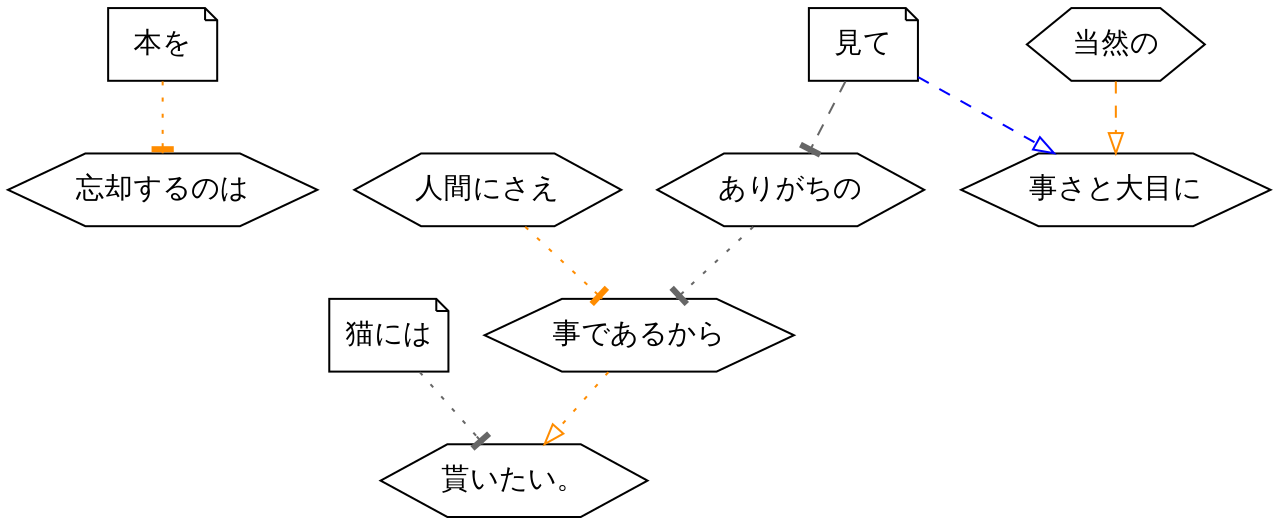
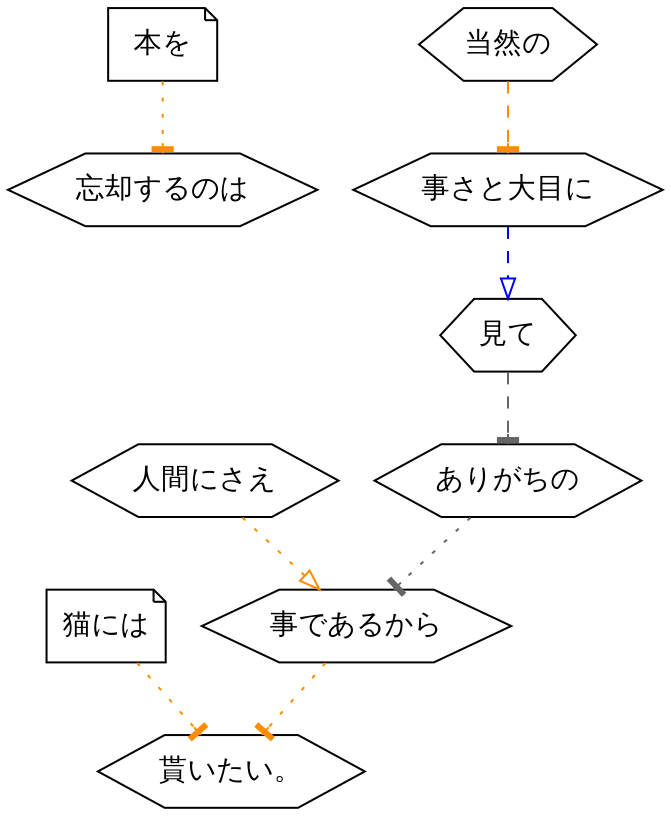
(863, 44) -> (508, 335)
(1116, 107) -> (508, 112)
(977, 110) -> (508, 253)
(560, 259) -> (274, 547)
(583, 400) -> (297, 695)
(448, 404) -> (165, 695)
